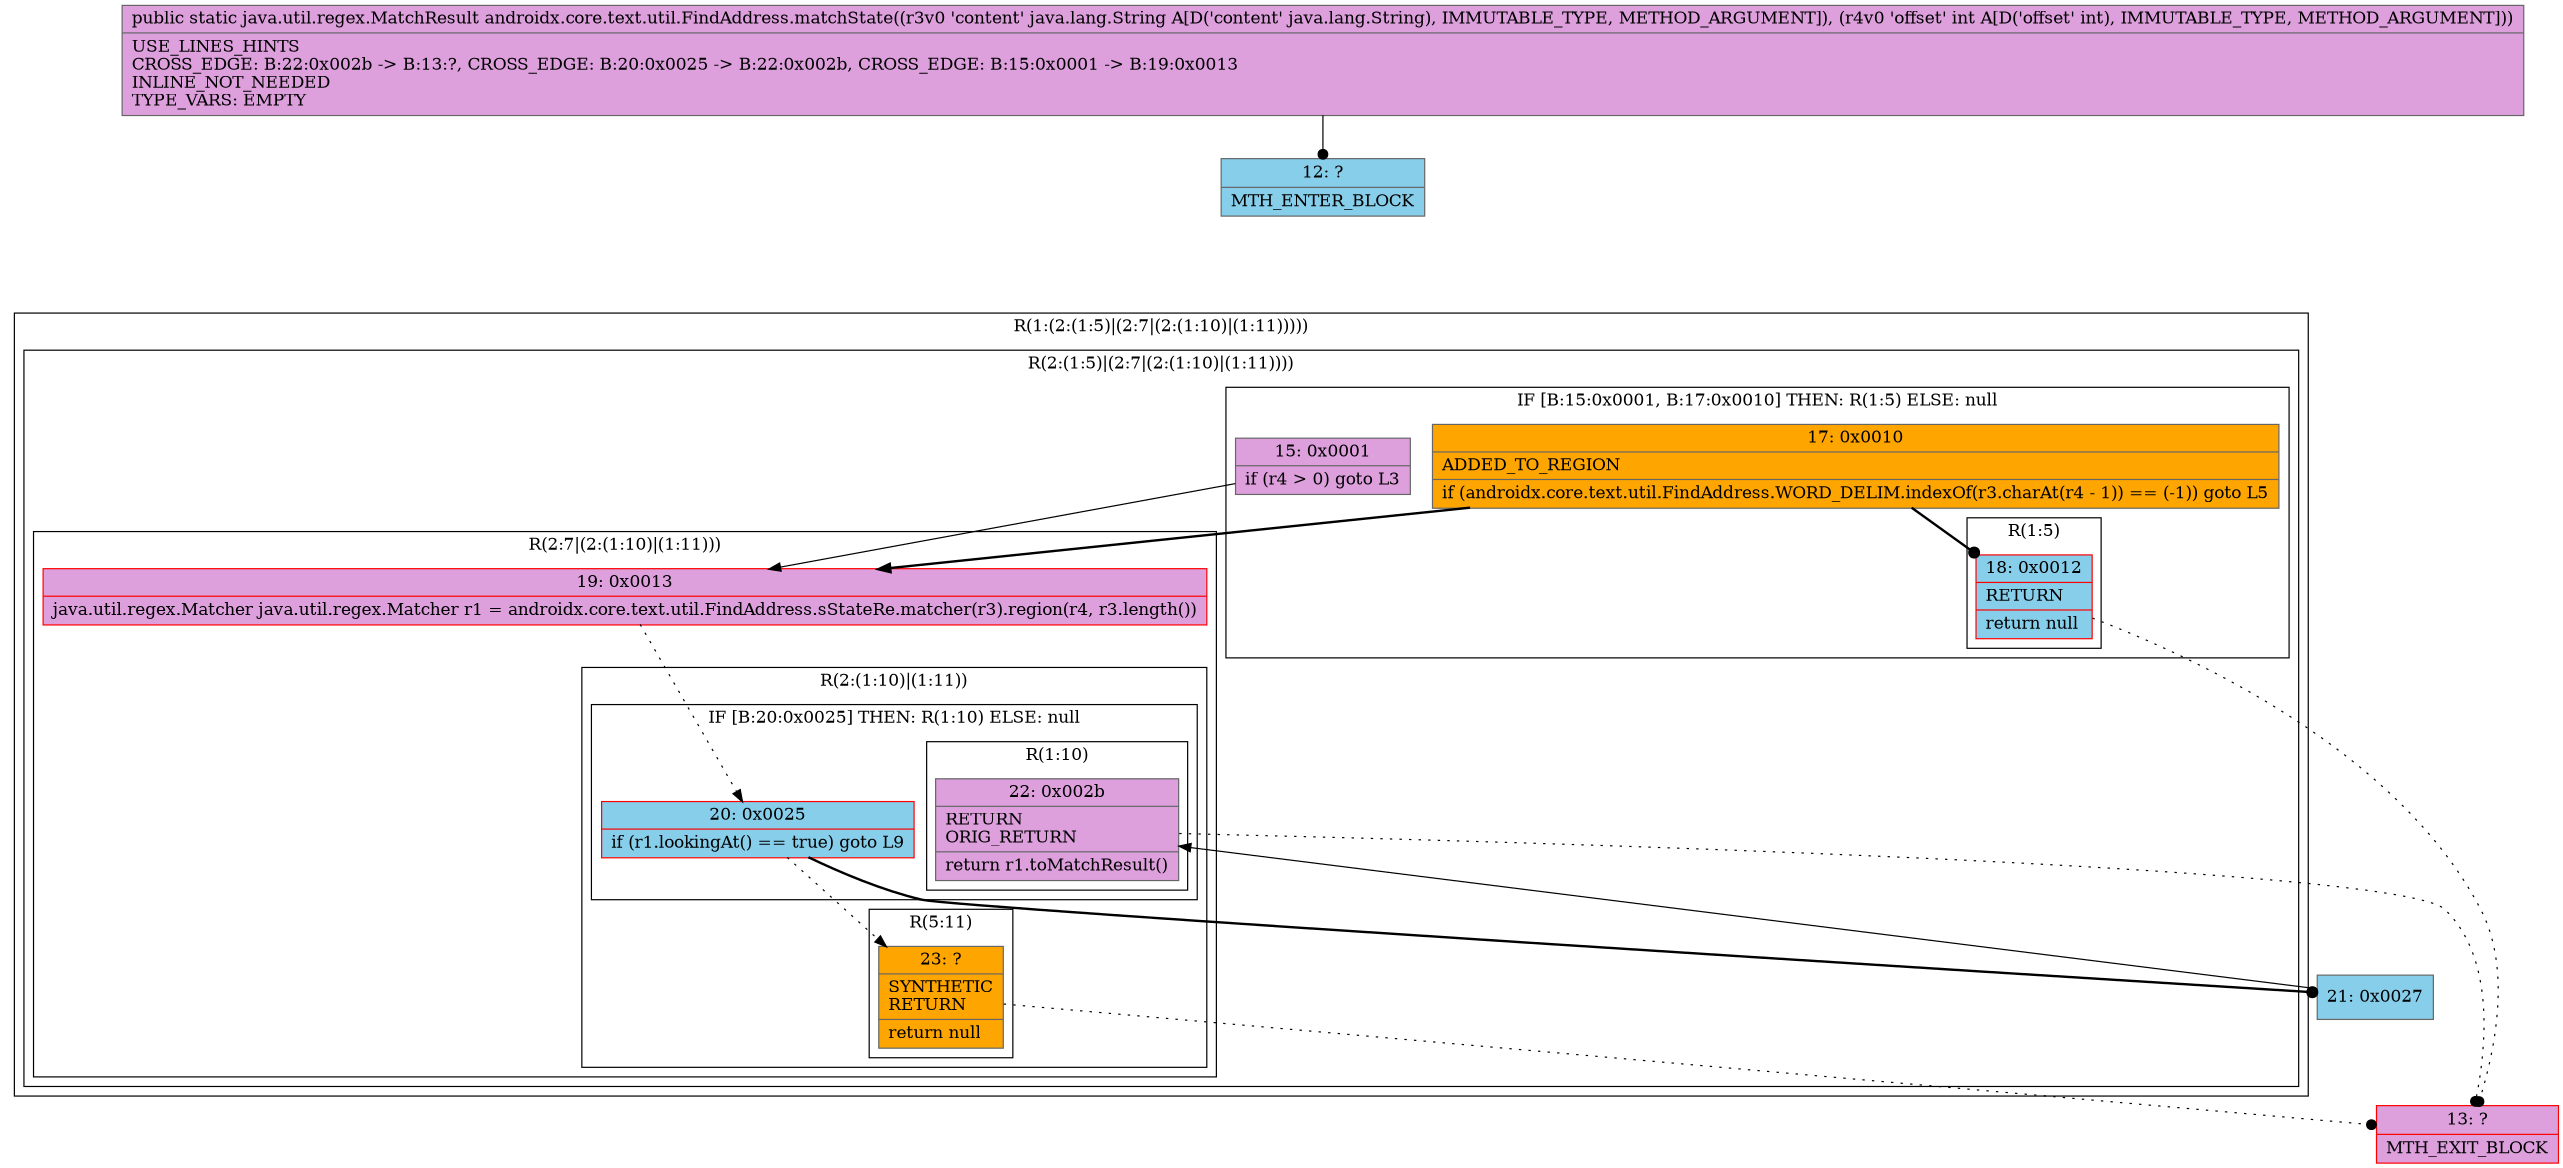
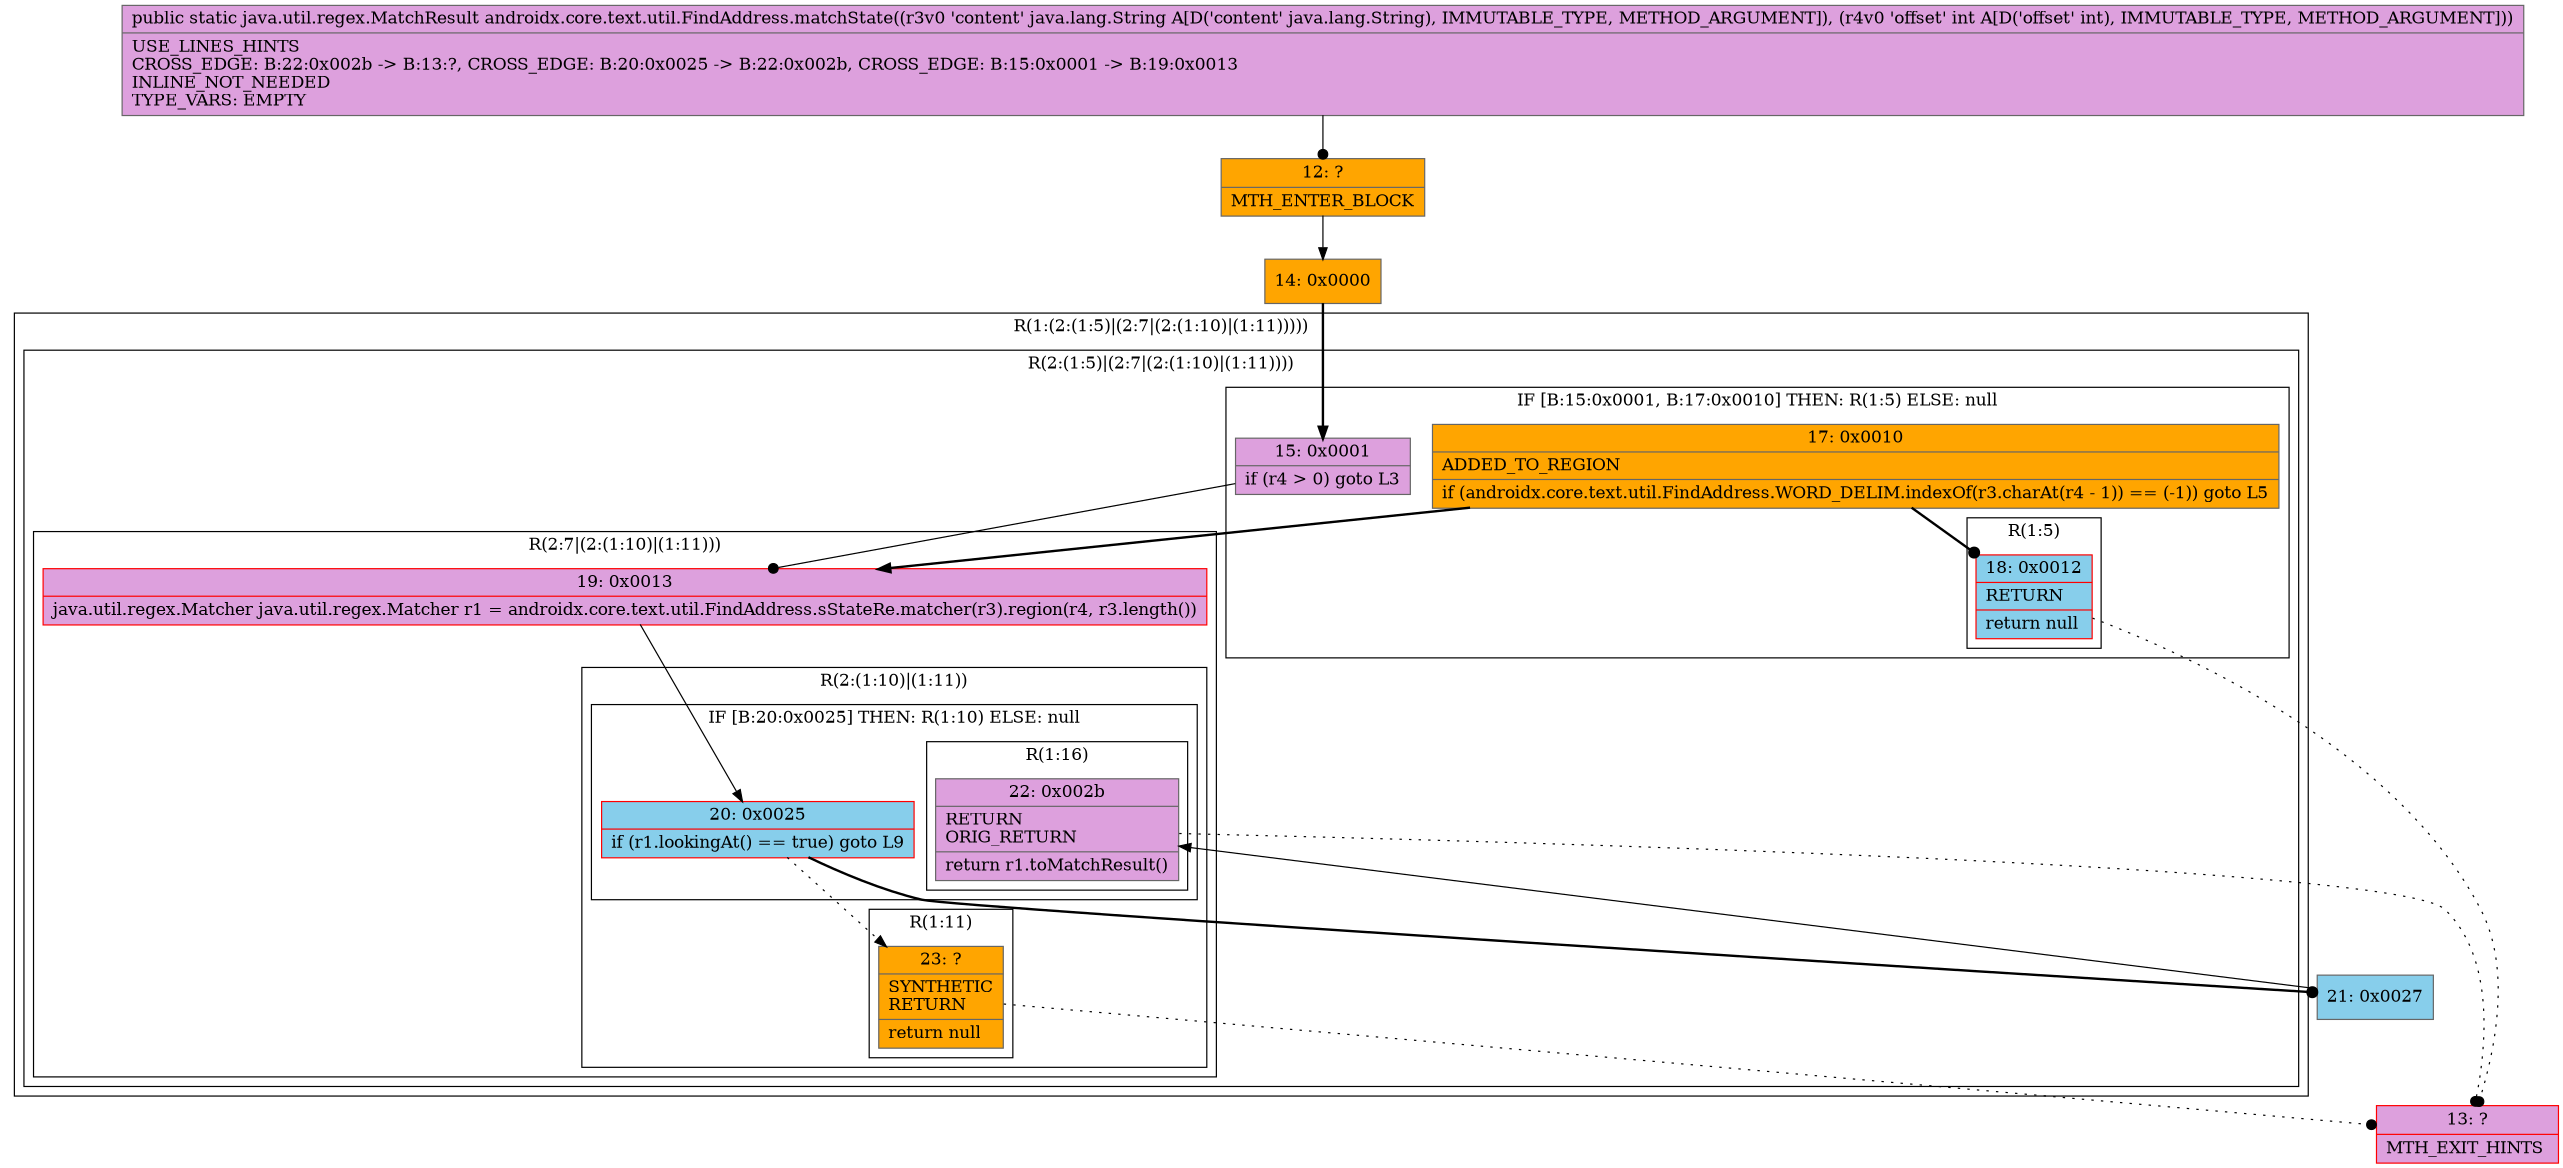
(1323, 187) -> (1323, 187)
none -> (1323, 281)
(1018, 523) -> (1018, 523)
(691, 712) -> (691, 712)
(1057, 755) -> (1057, 755)
(941, 923) -> (941, 923)
(2467, 1148) -> (2465, 1148)
